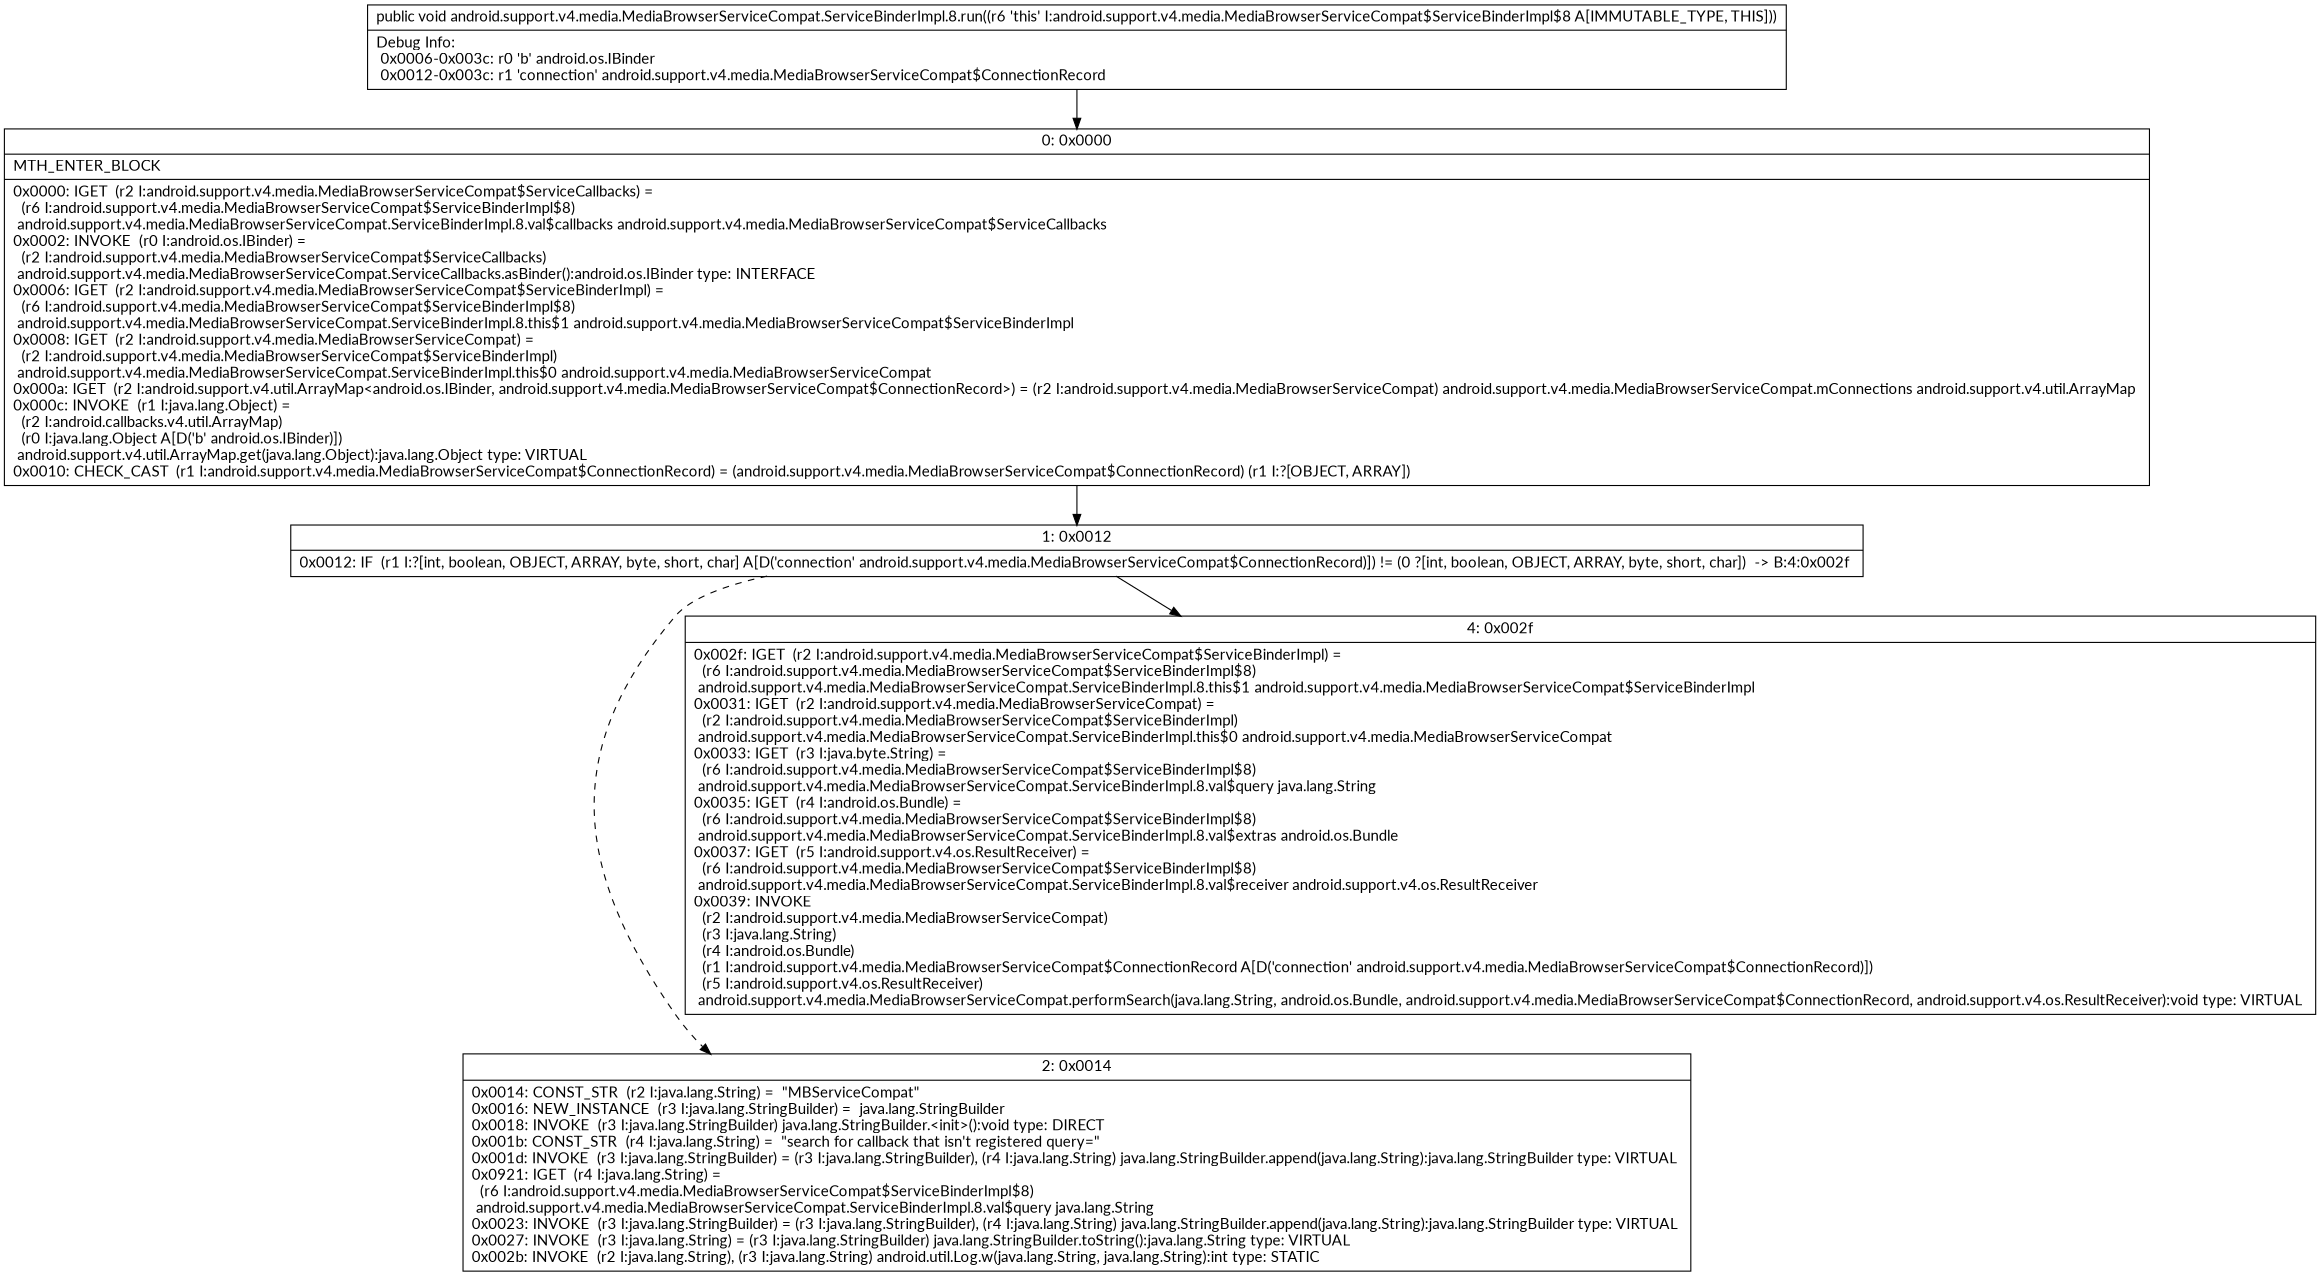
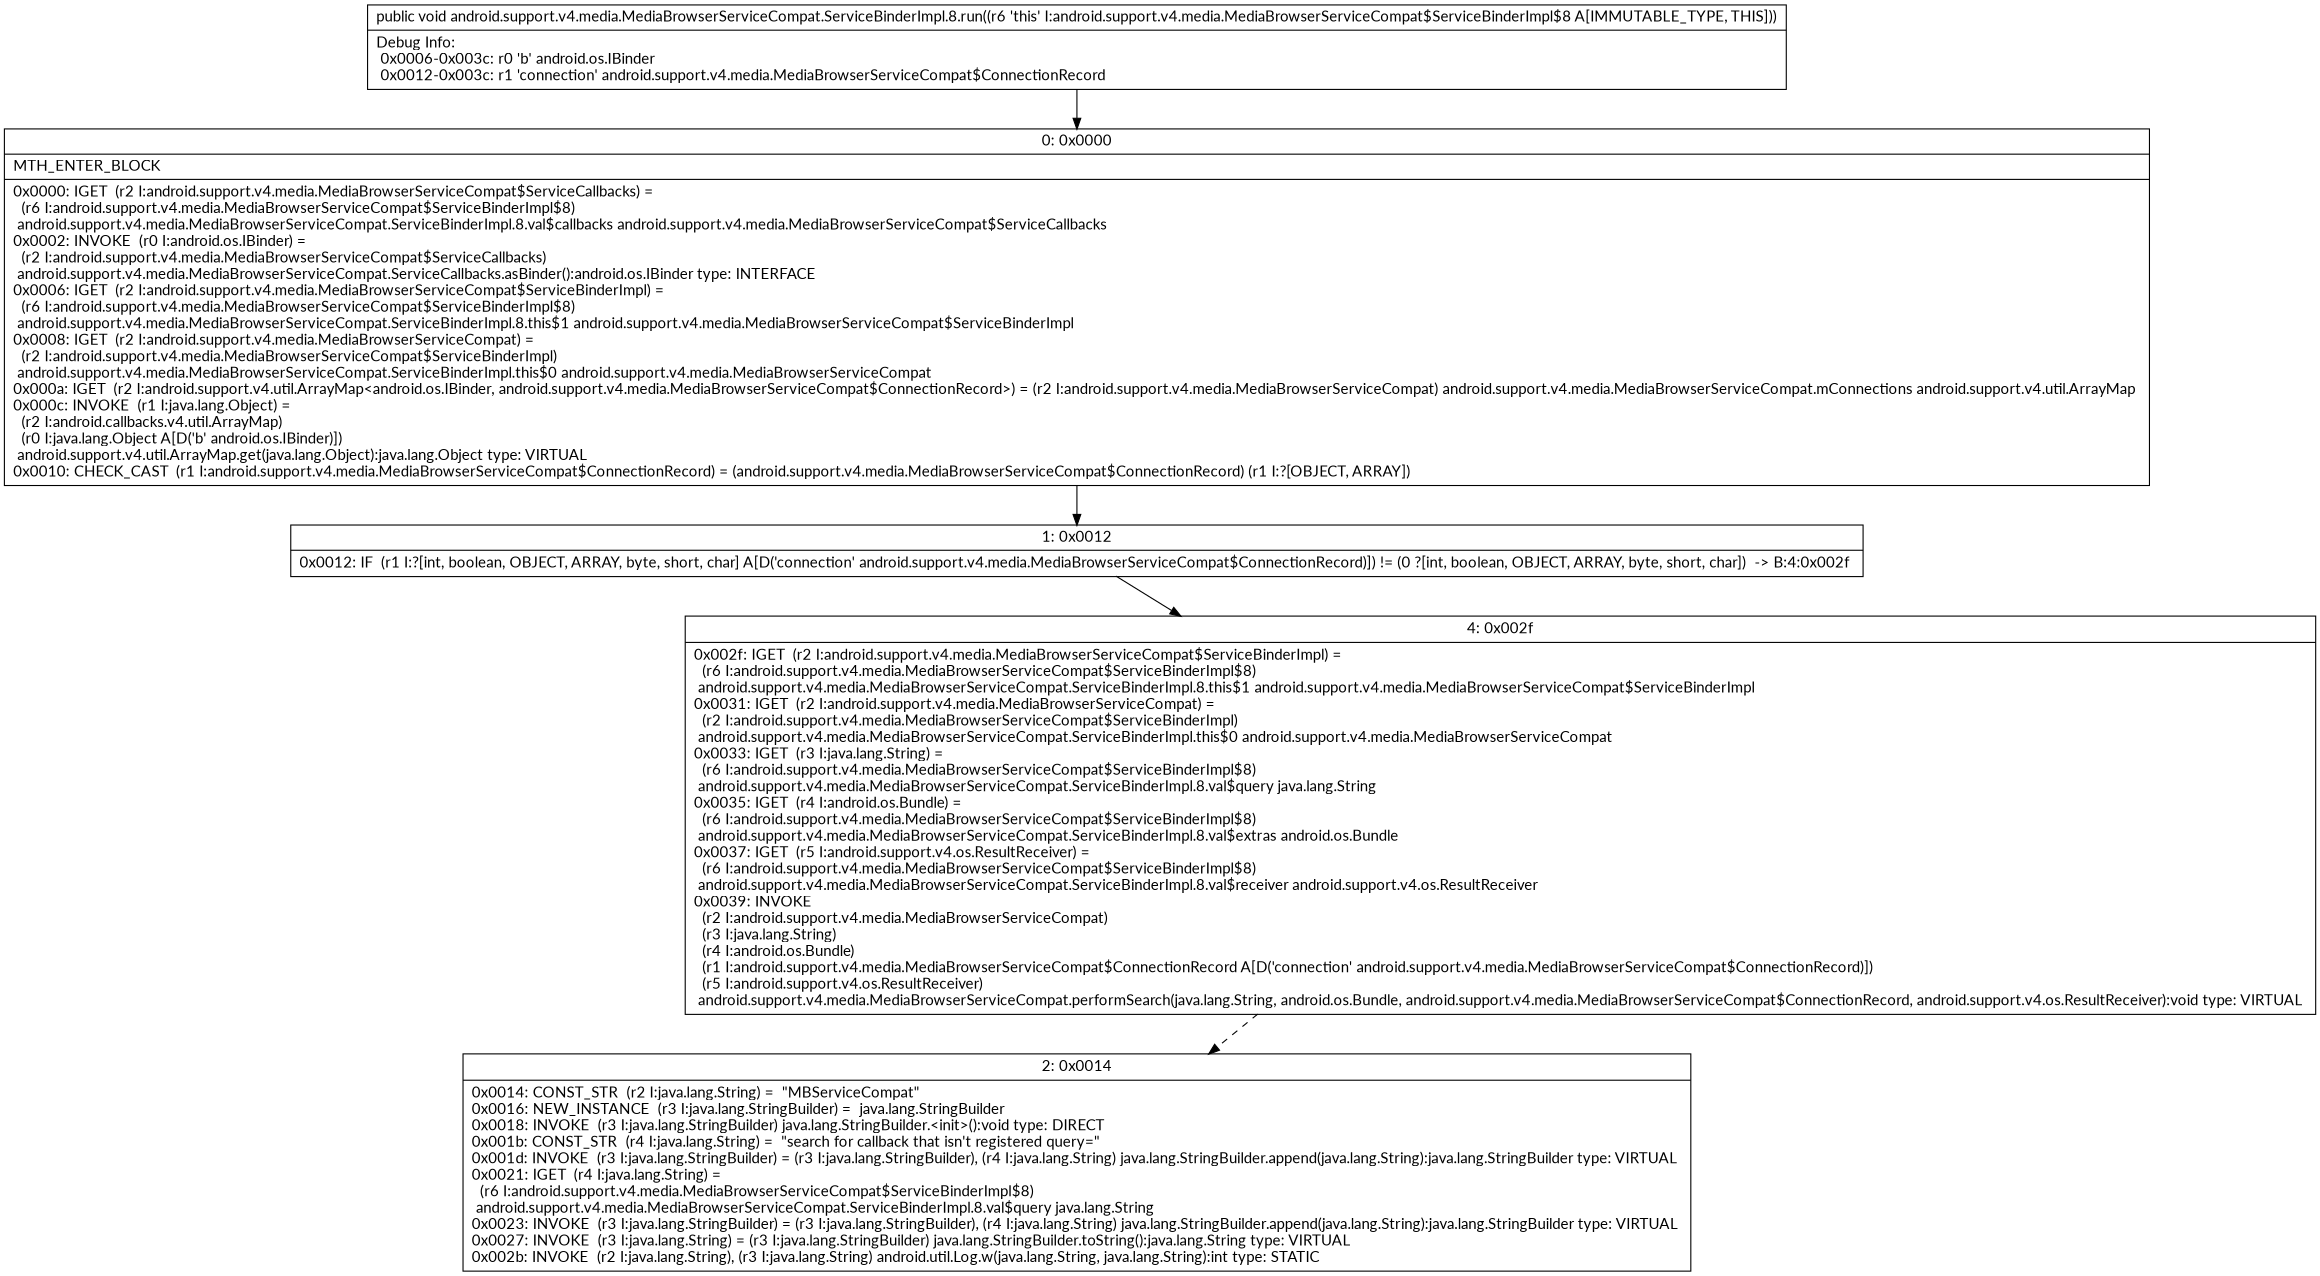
(823, 754) -> (821, 754)
(596, 785) -> (1237, 1031)
(599, 1175) -> (599, 1175)
